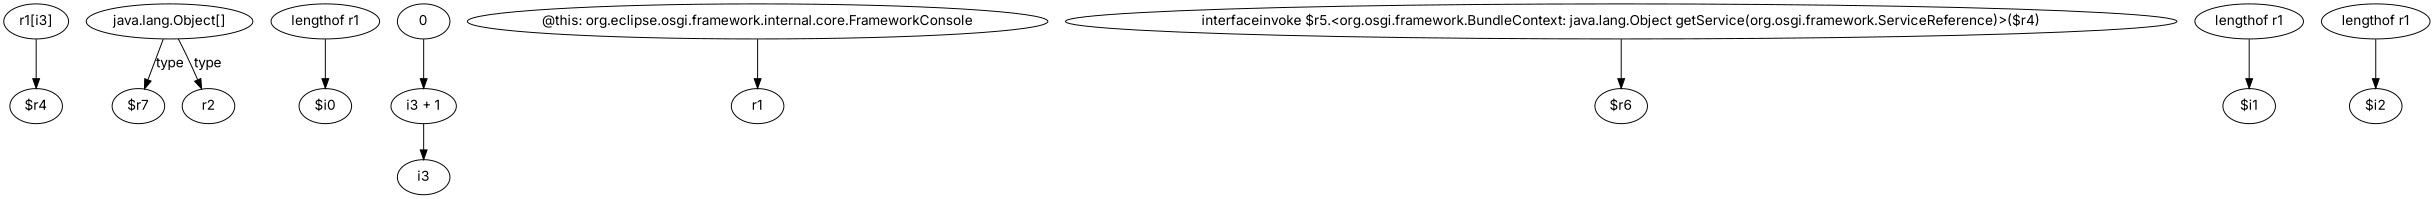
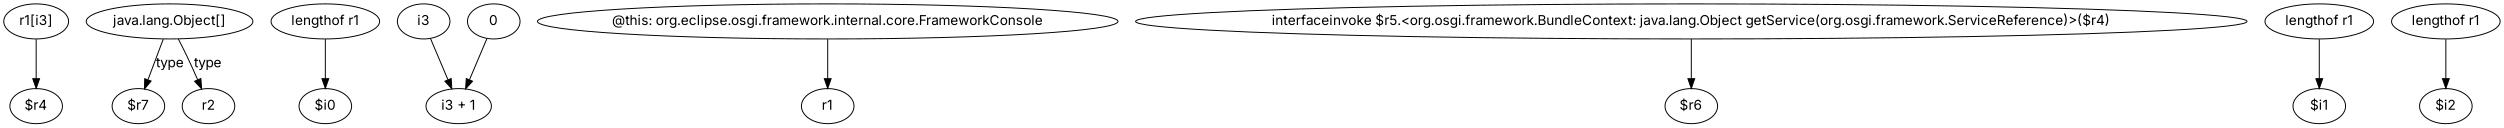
(424, 137) -> (439, 59)
